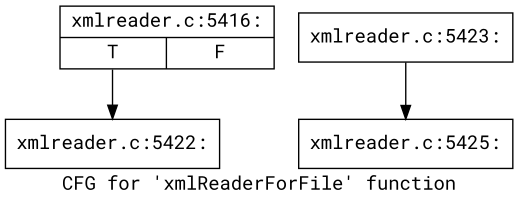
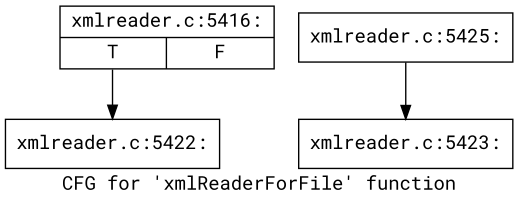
(406, 84) -> (406, 84)
